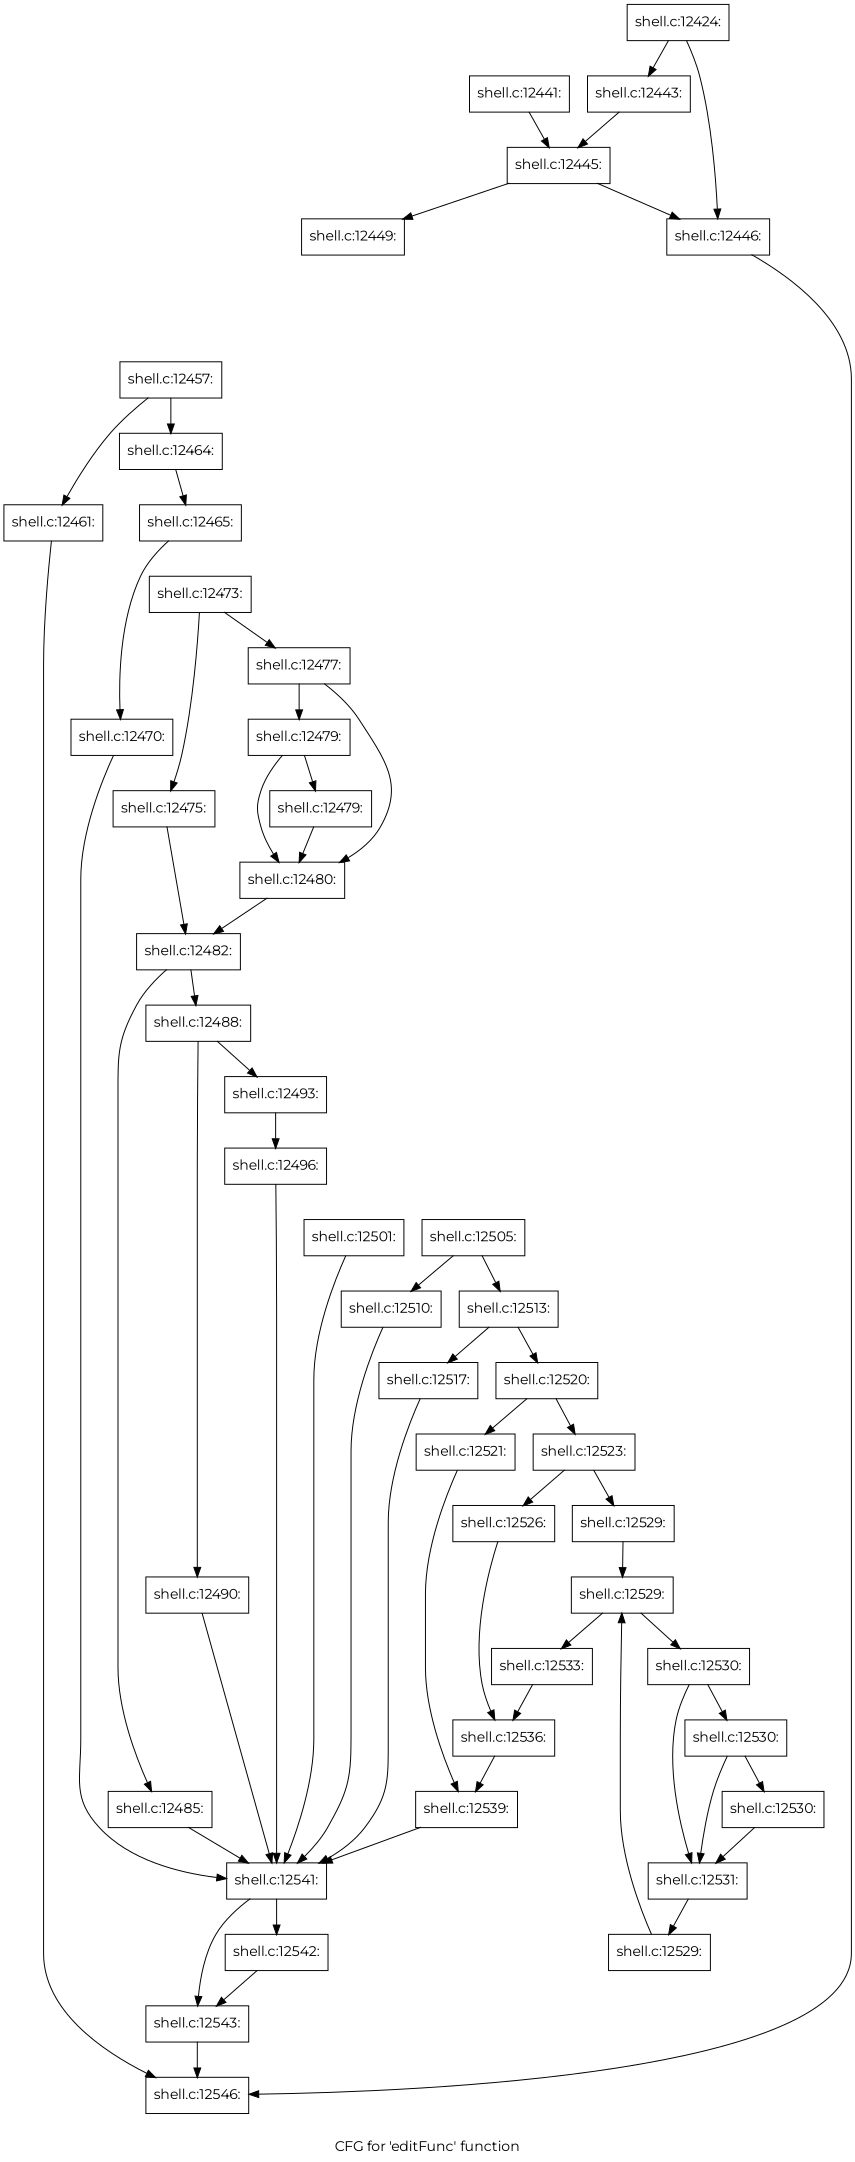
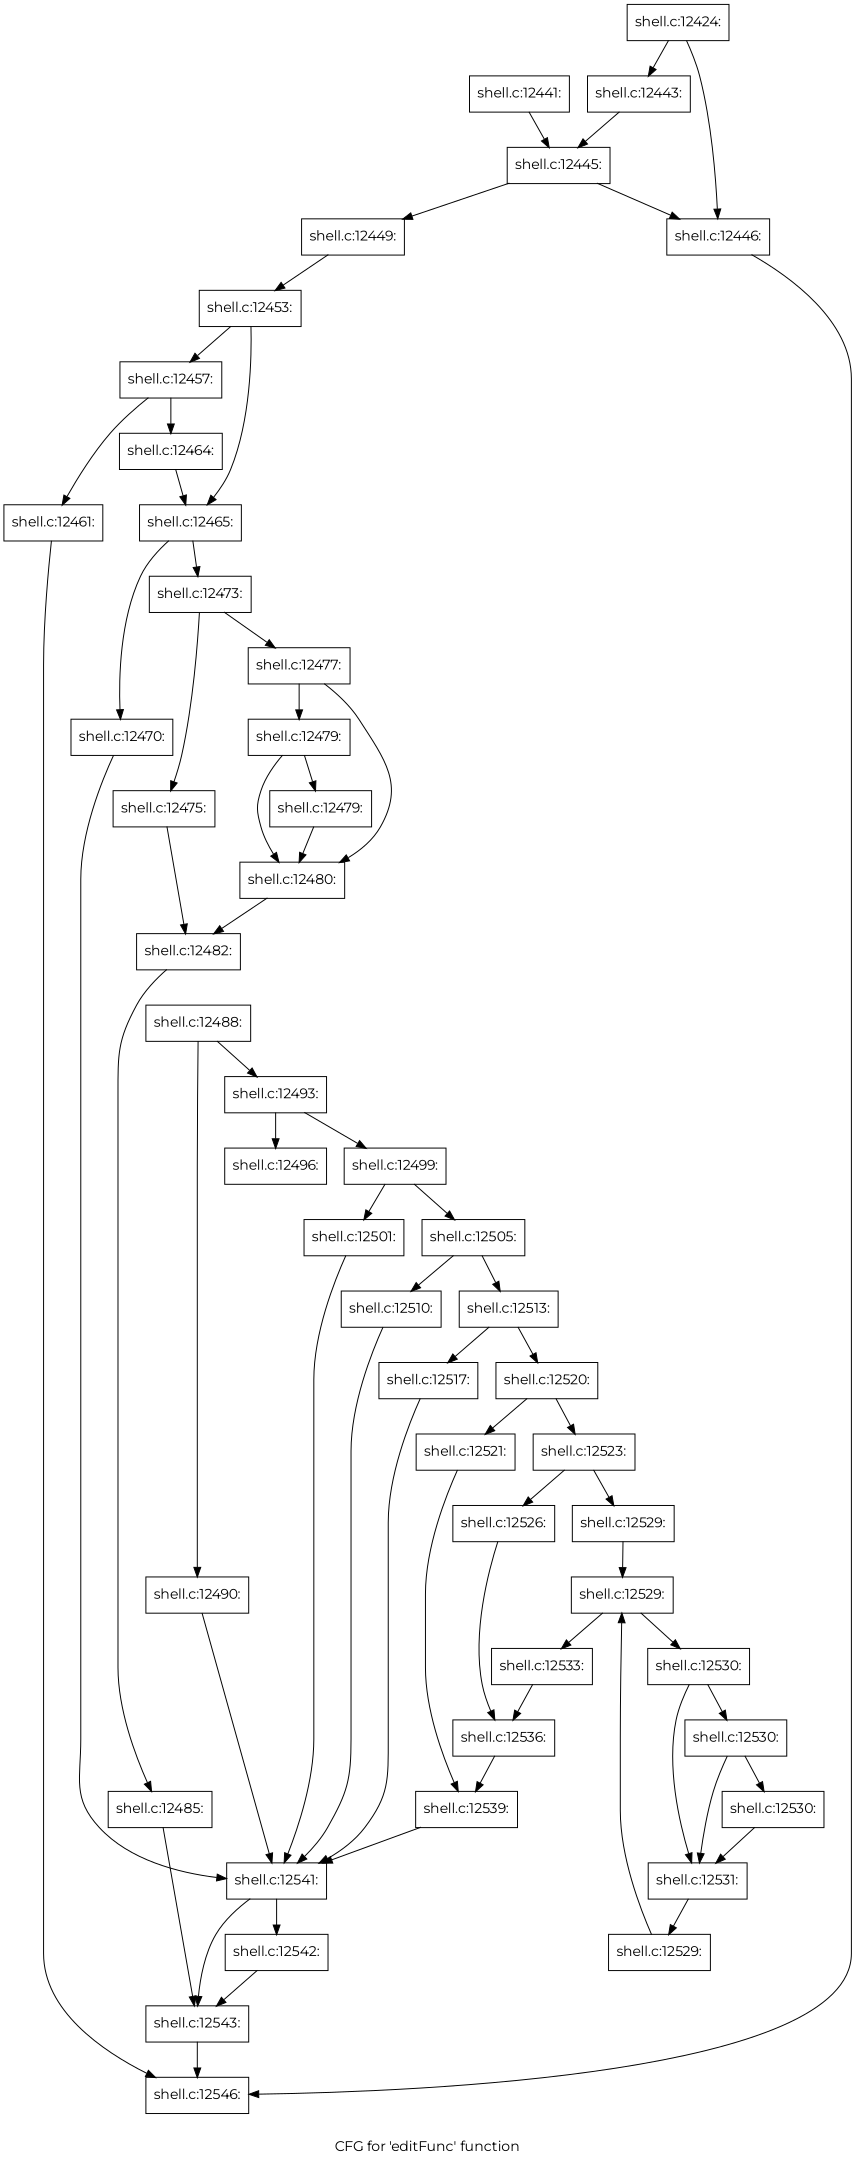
none -> (250, 308)
none -> (195, 554)
(193, 983) -> none
none -> (395, 1166)
(277, 1519) -> none
(214, 1843) -> (178, 1912)
